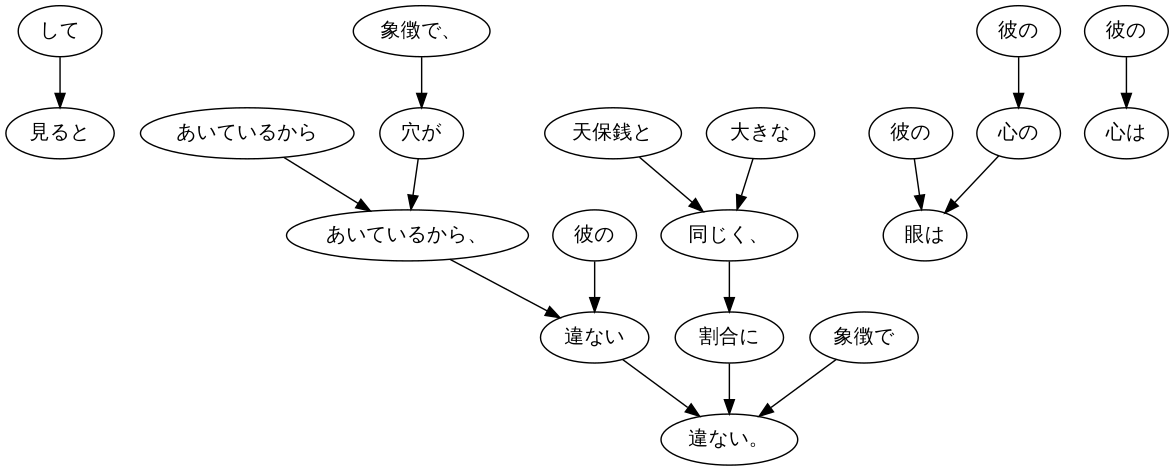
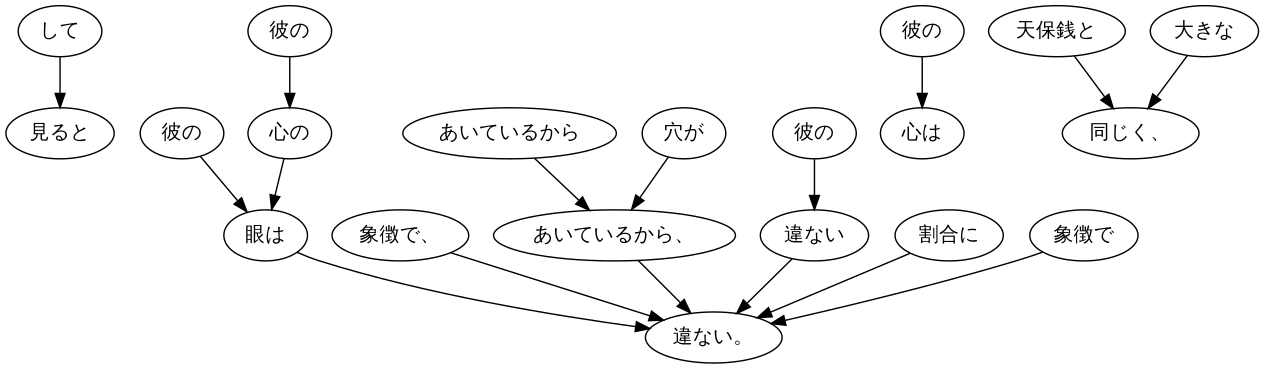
(422, 75) -> (550, 284)
(729, 279) -> none
(499, 285) -> (660, 282)
none -> (464, 298)
